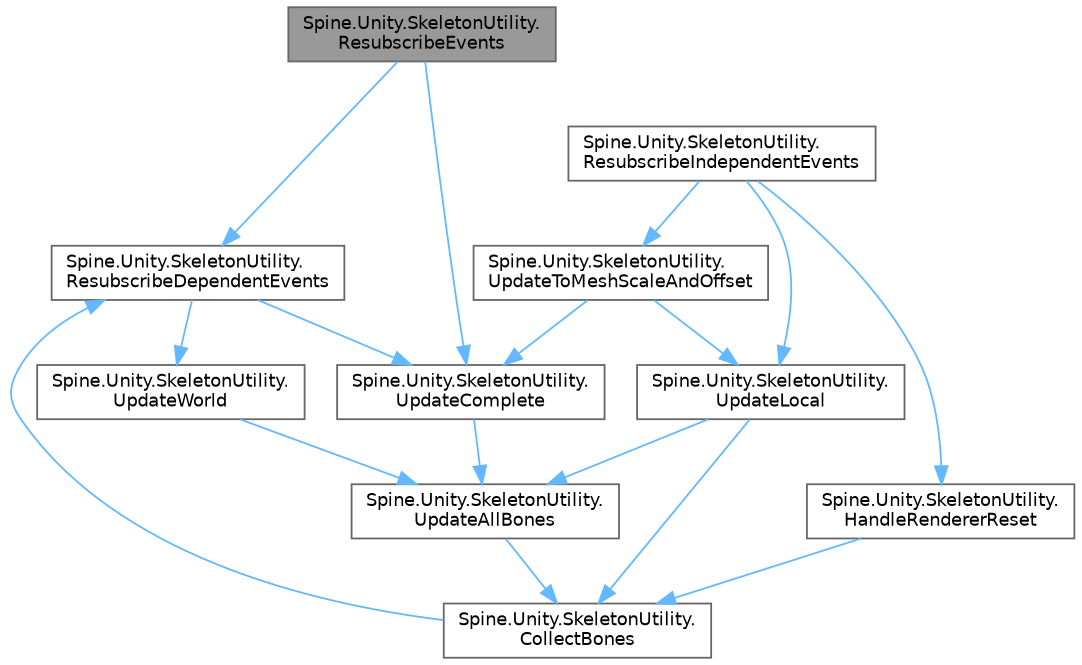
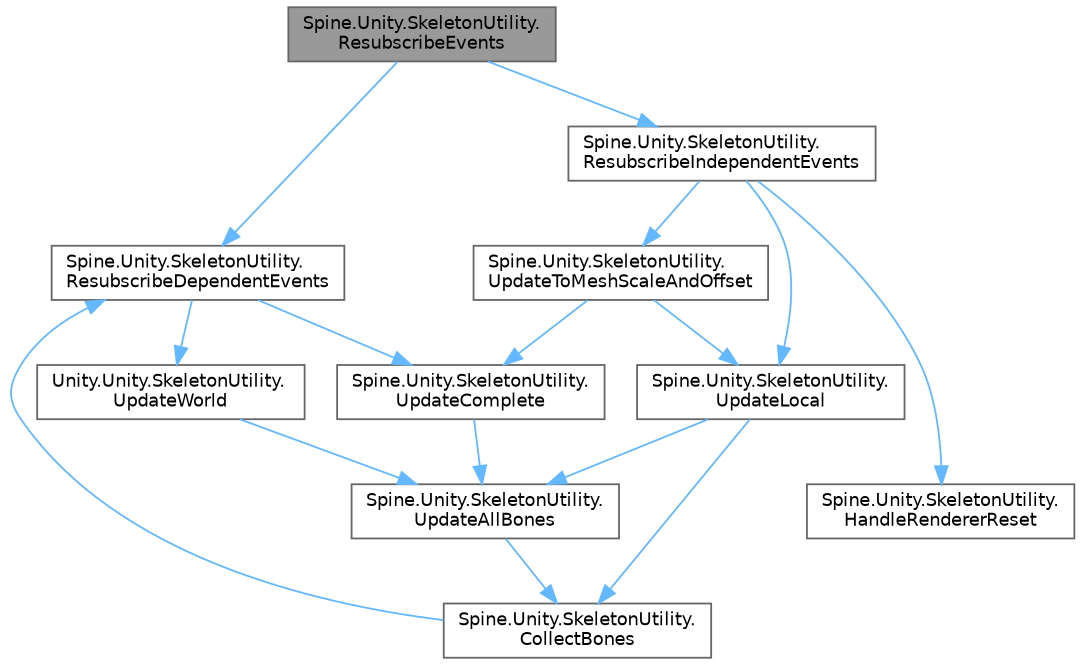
(443, 204) -> (564, 91)
(171, 392) -> (171, 392)
(768, 568) -> none
